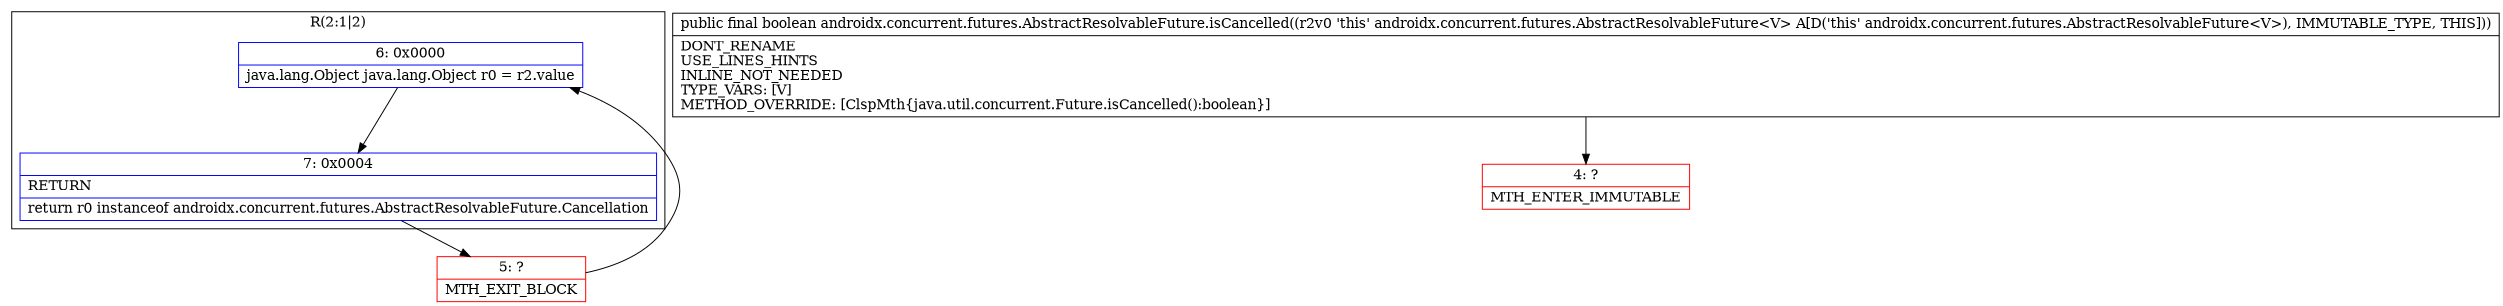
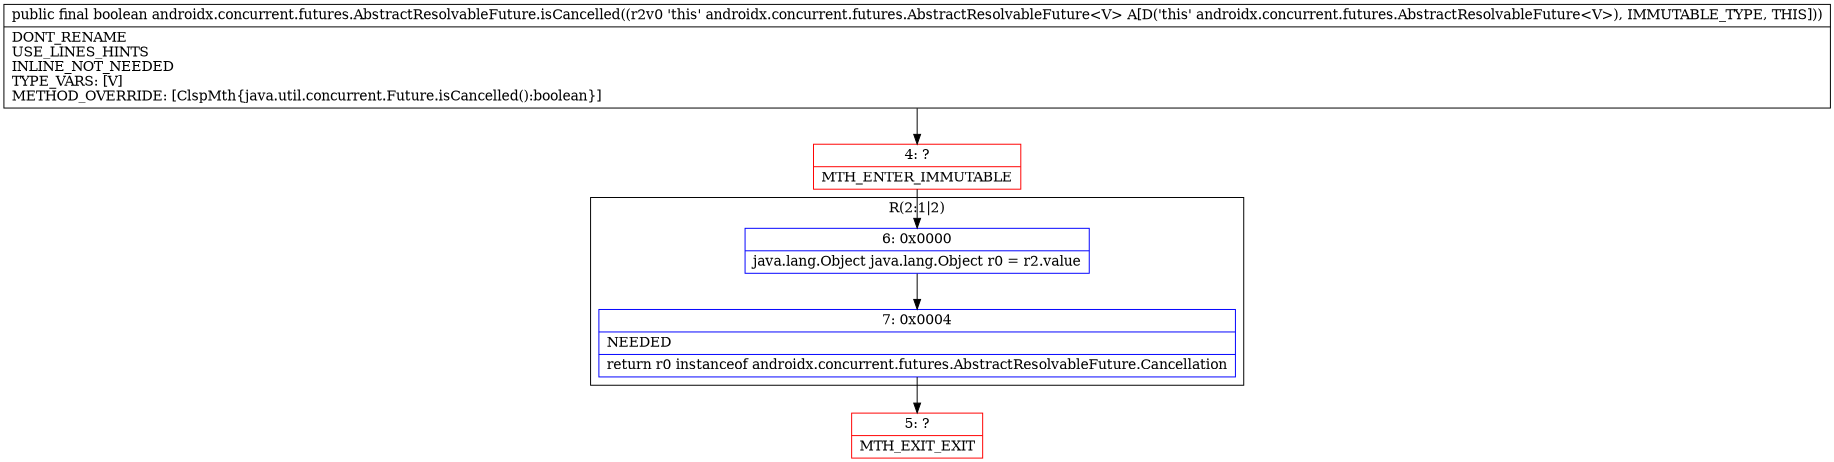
(679, 184) -> (917, 204)
(60, 186) -> (639, 343)
(511, 290) -> (917, 446)
